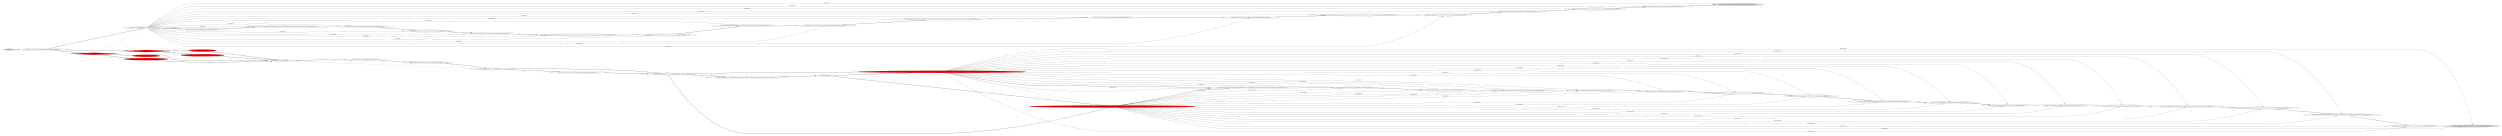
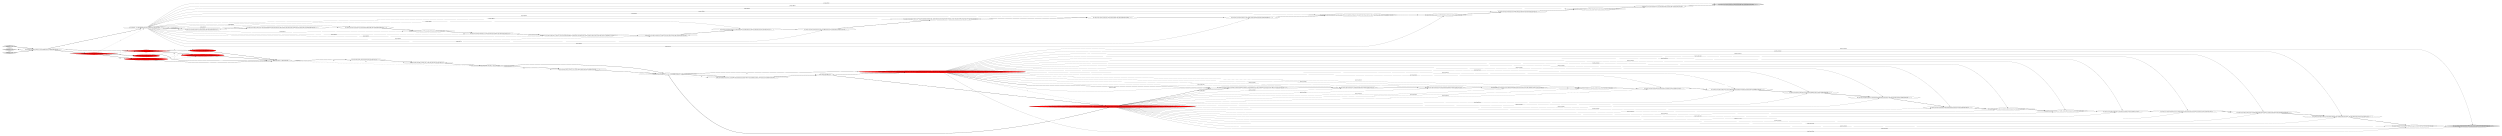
none -> (10, 46)
none -> (10, 50)
